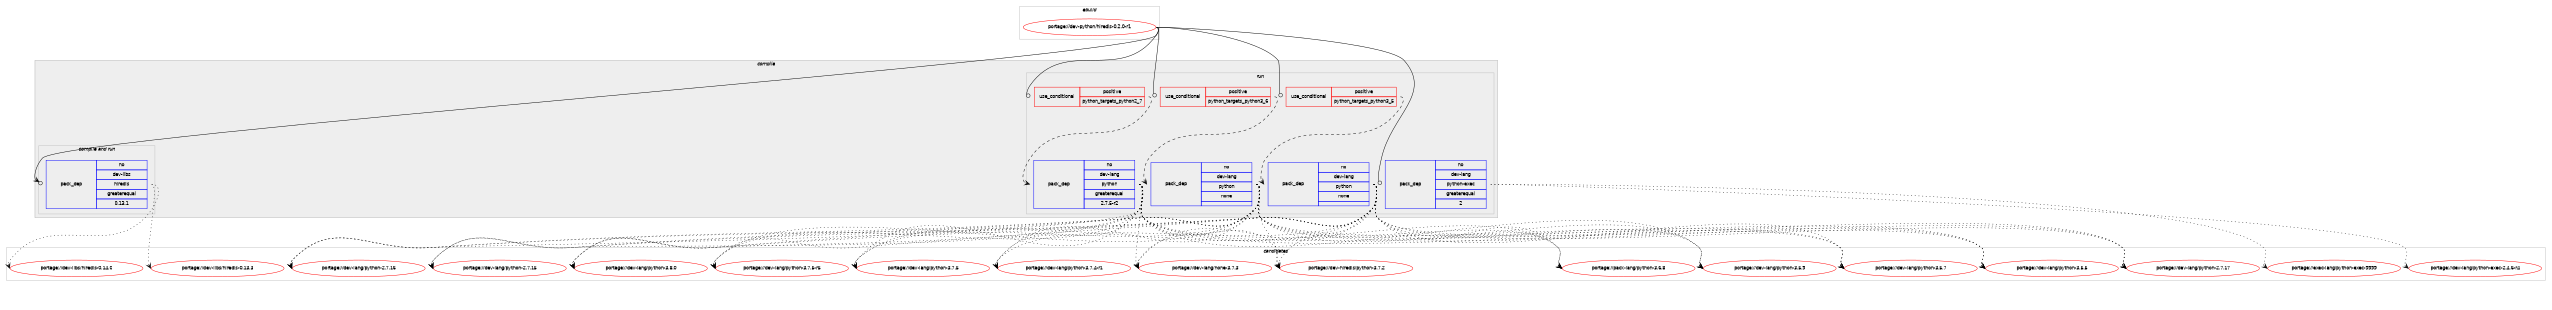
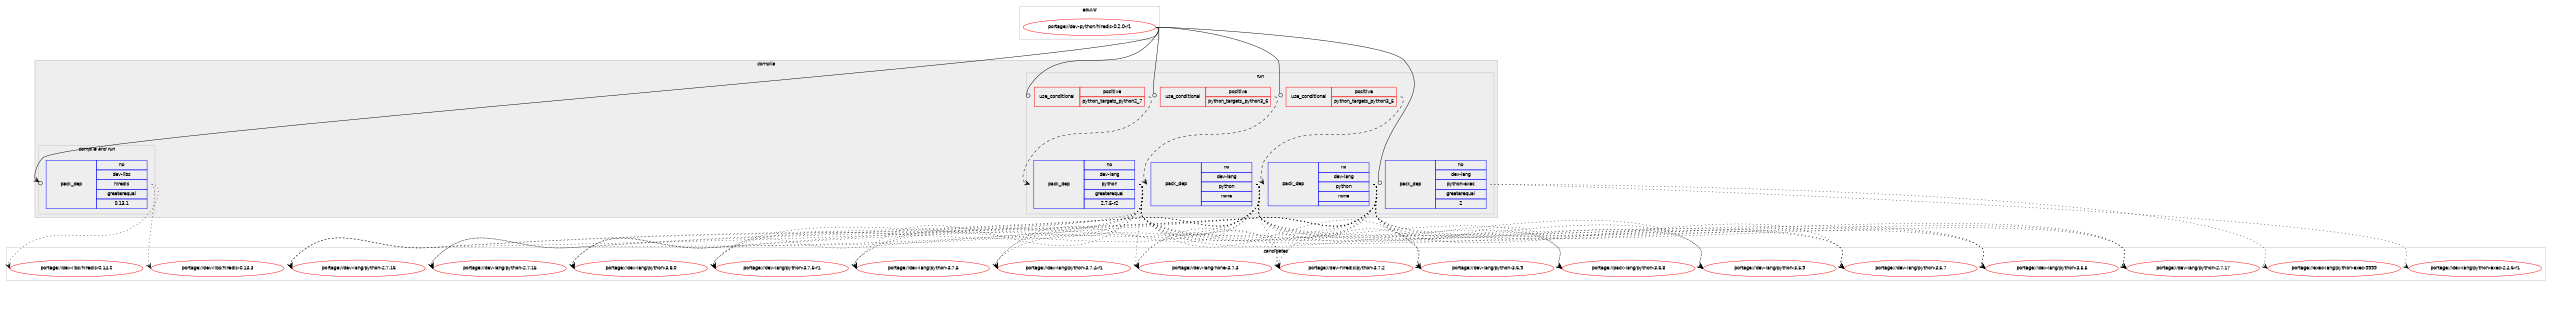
(782, 268) -> (782, 268)
none -> (1488, 268)
(2475, 268) -> (2475, 268)
